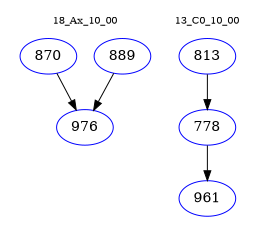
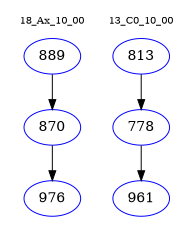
(106, 87) -> (52, 87)
